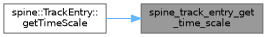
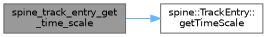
(119, 18) -> (138, 18)
